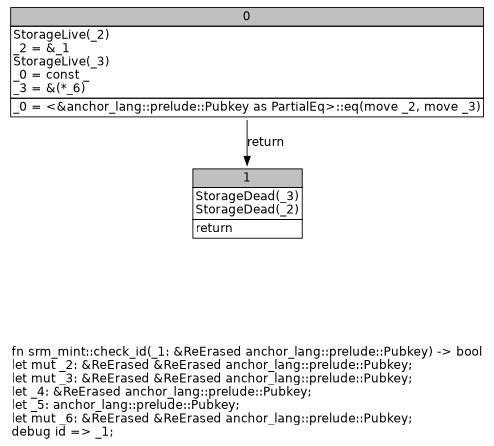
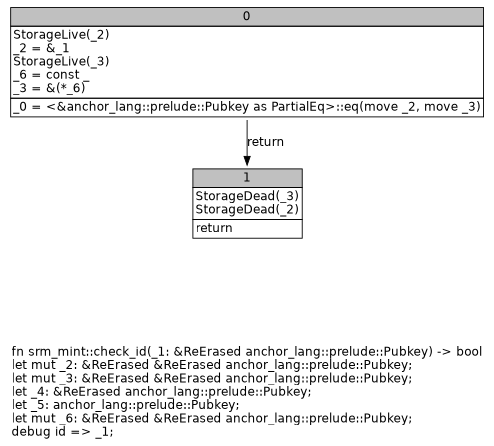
(52, 75) -> (52, 75)
